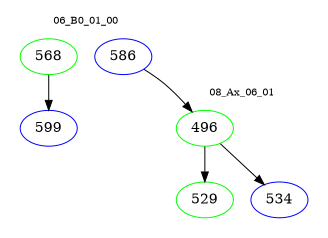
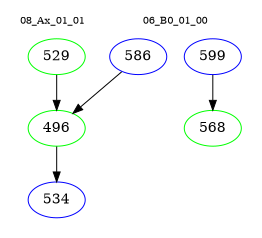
(49, 88) -> (213, 88)
(242, 93) -> (53, 21)
(205, 159) -> (57, 88)
